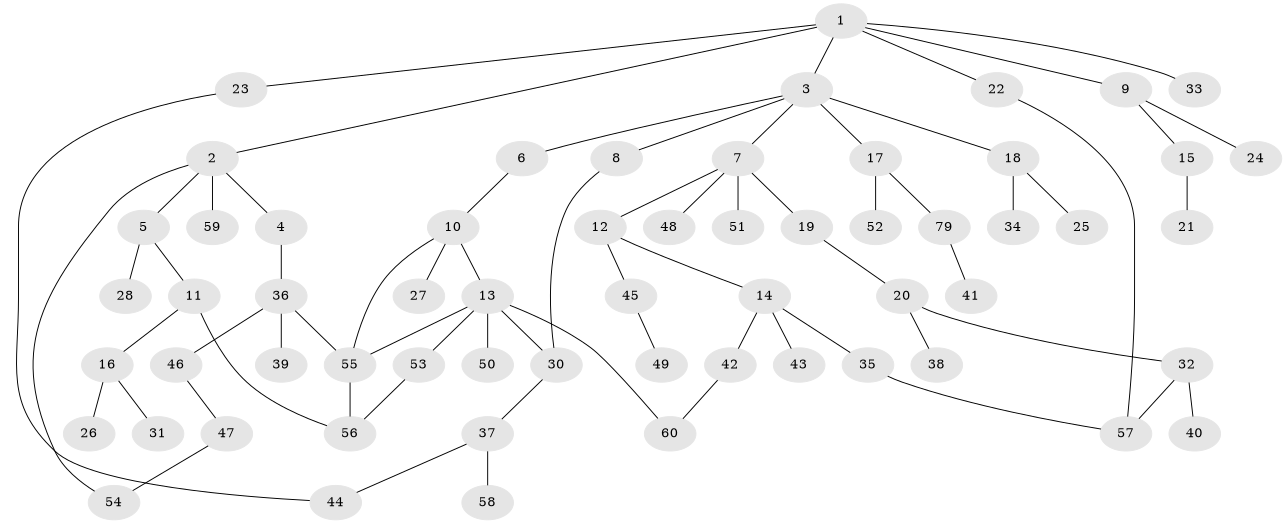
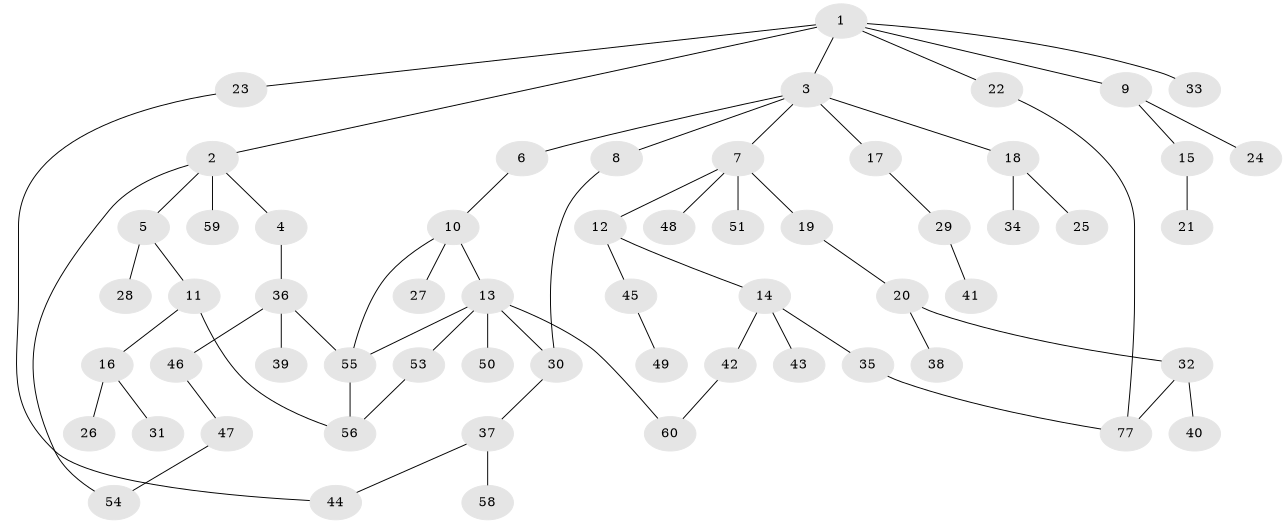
(876, 227) -> none
(944, 227) -> (944, 227)
(1126, 434) -> (1126, 434)
